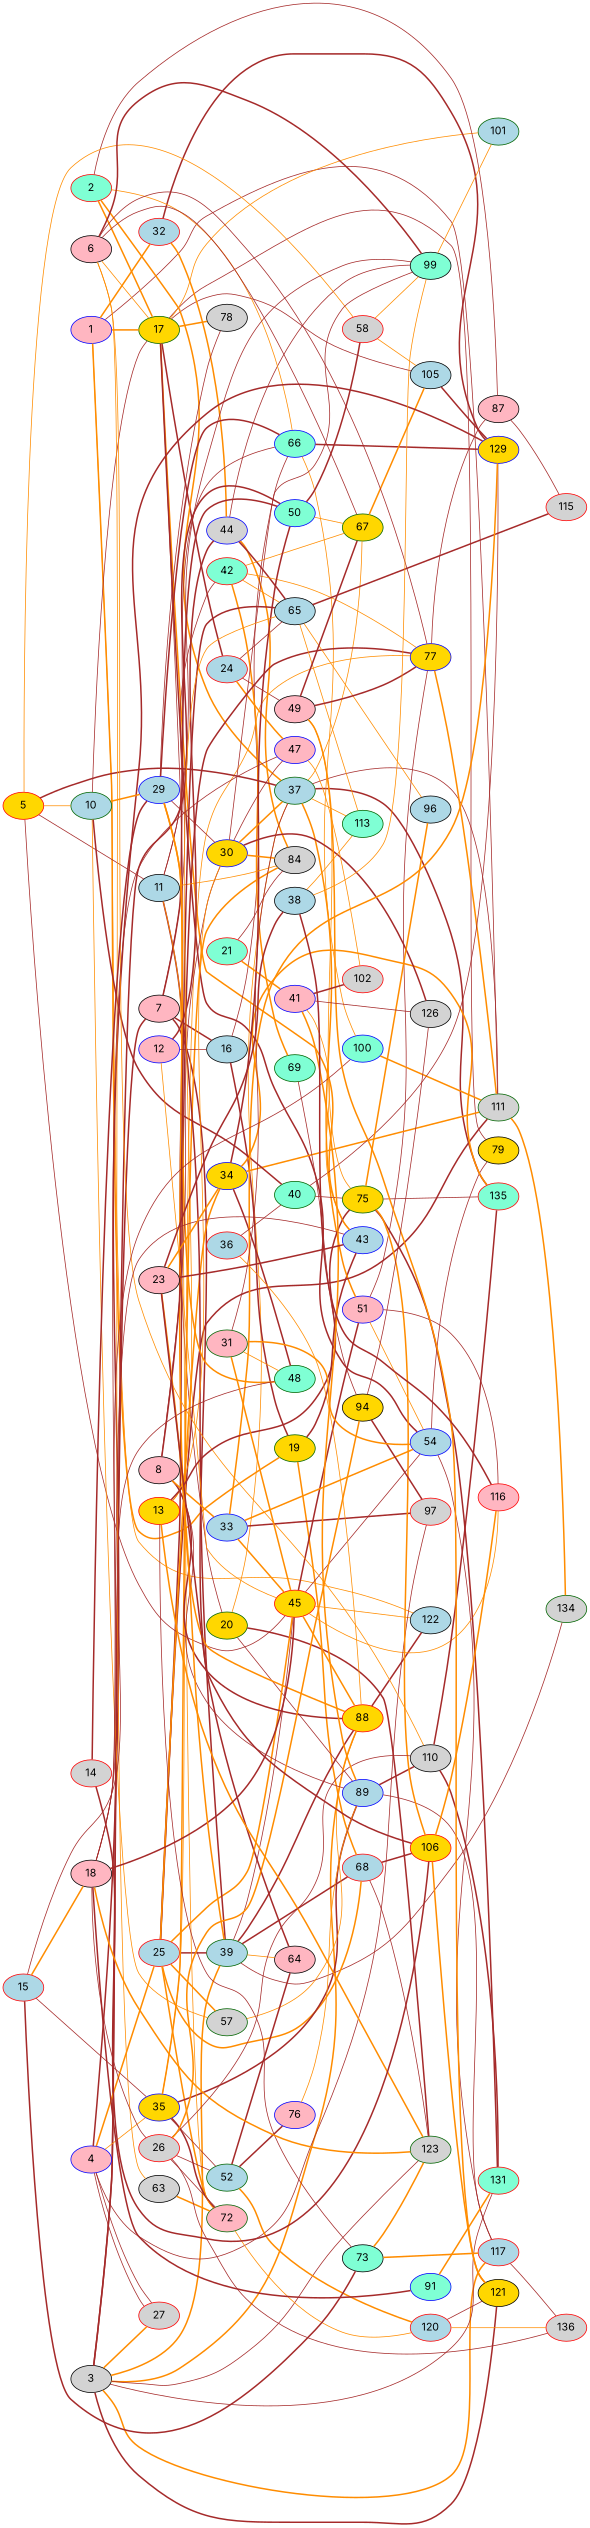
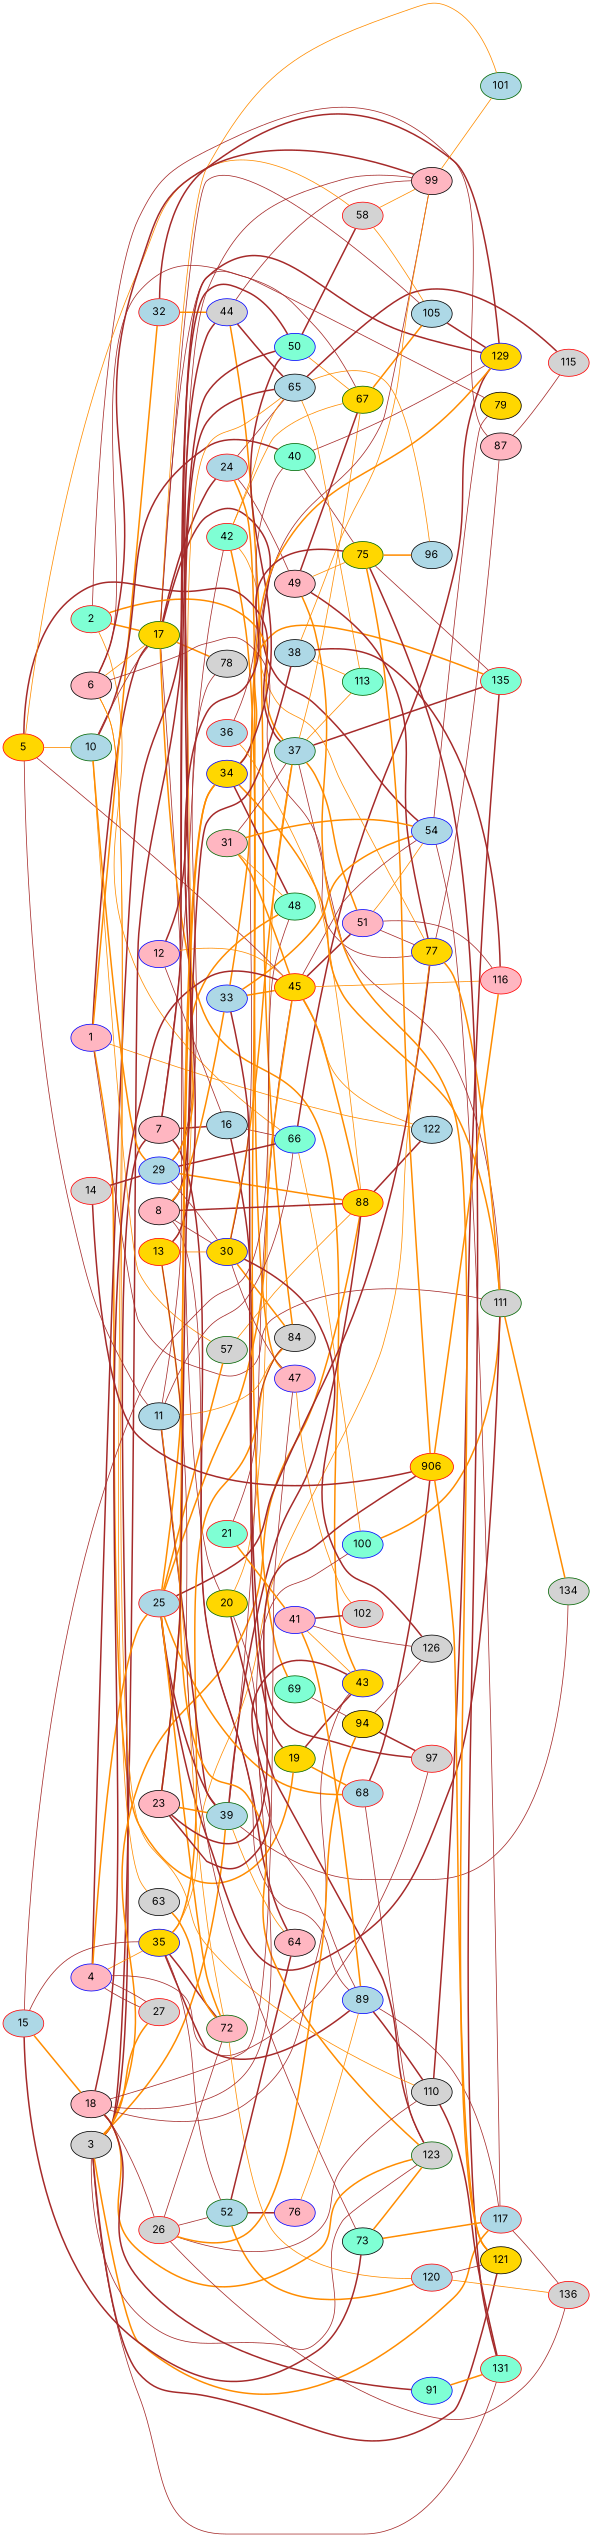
(431, 266) -> (432, 181)
(125, 330) -> (107, 833)
(363, 1240) -> (363, 1683)
(431, 1848) -> (432, 1467)
(311, 1900) -> none
